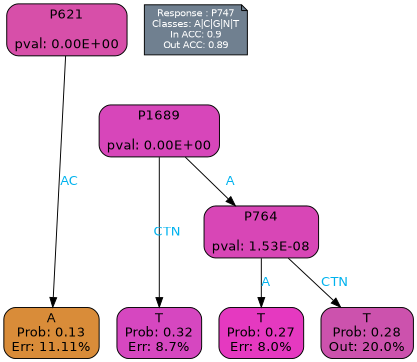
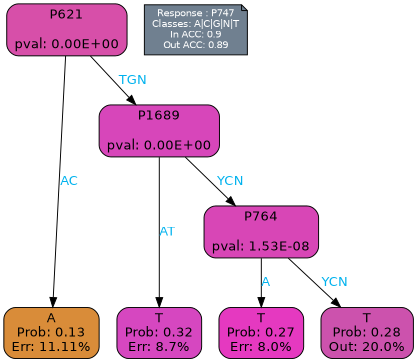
none -> (110, 77)
(231, 181) -> (231, 181)
(167, 232) -> (167, 232)
(335, 282) -> (335, 282)
